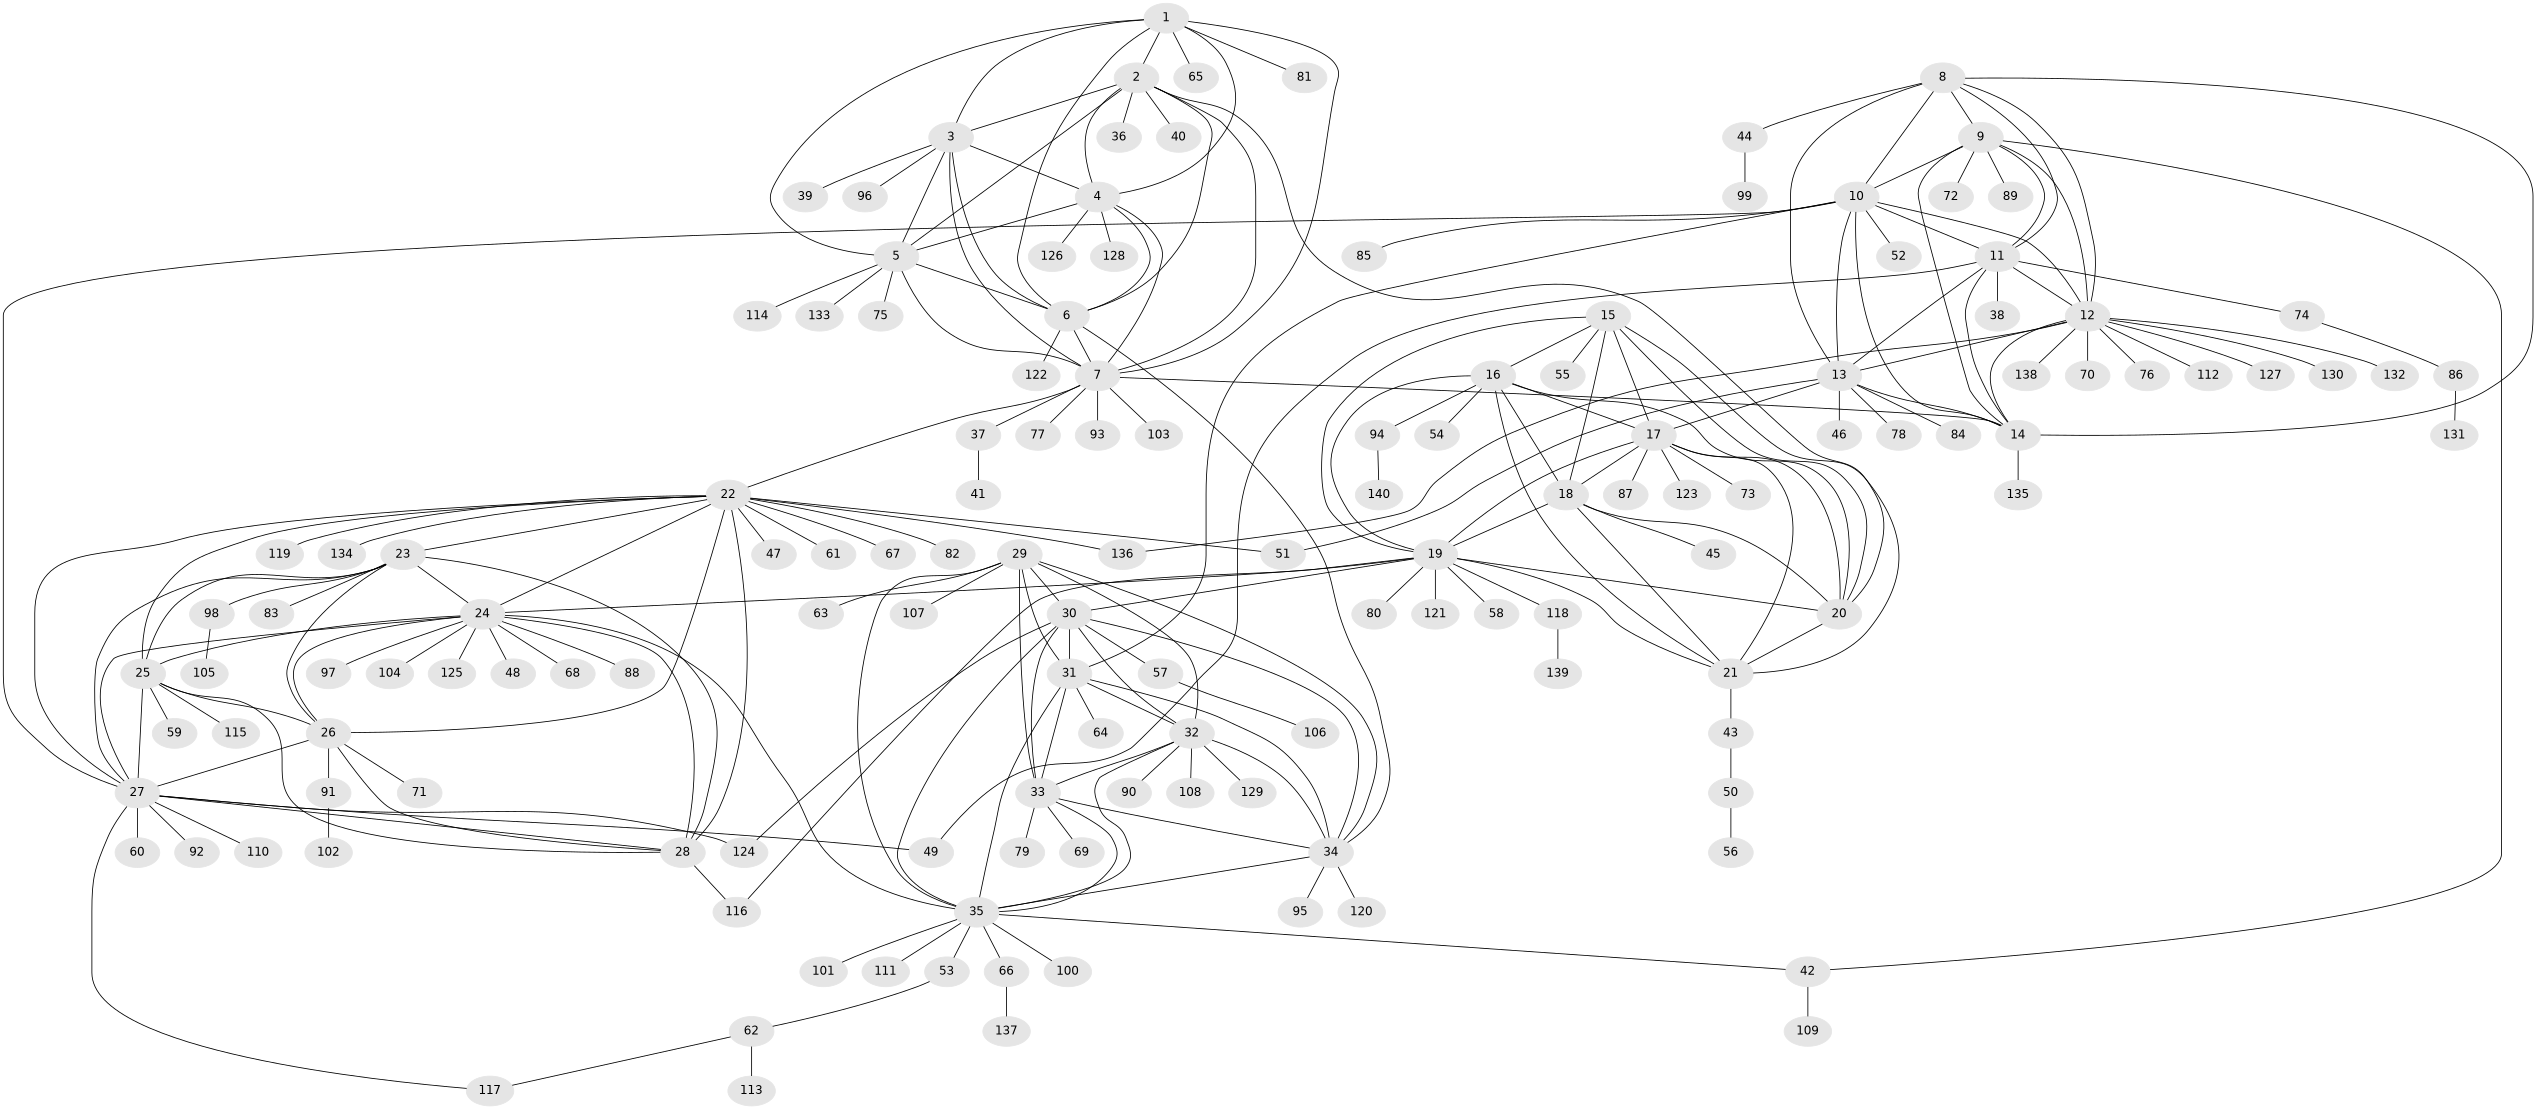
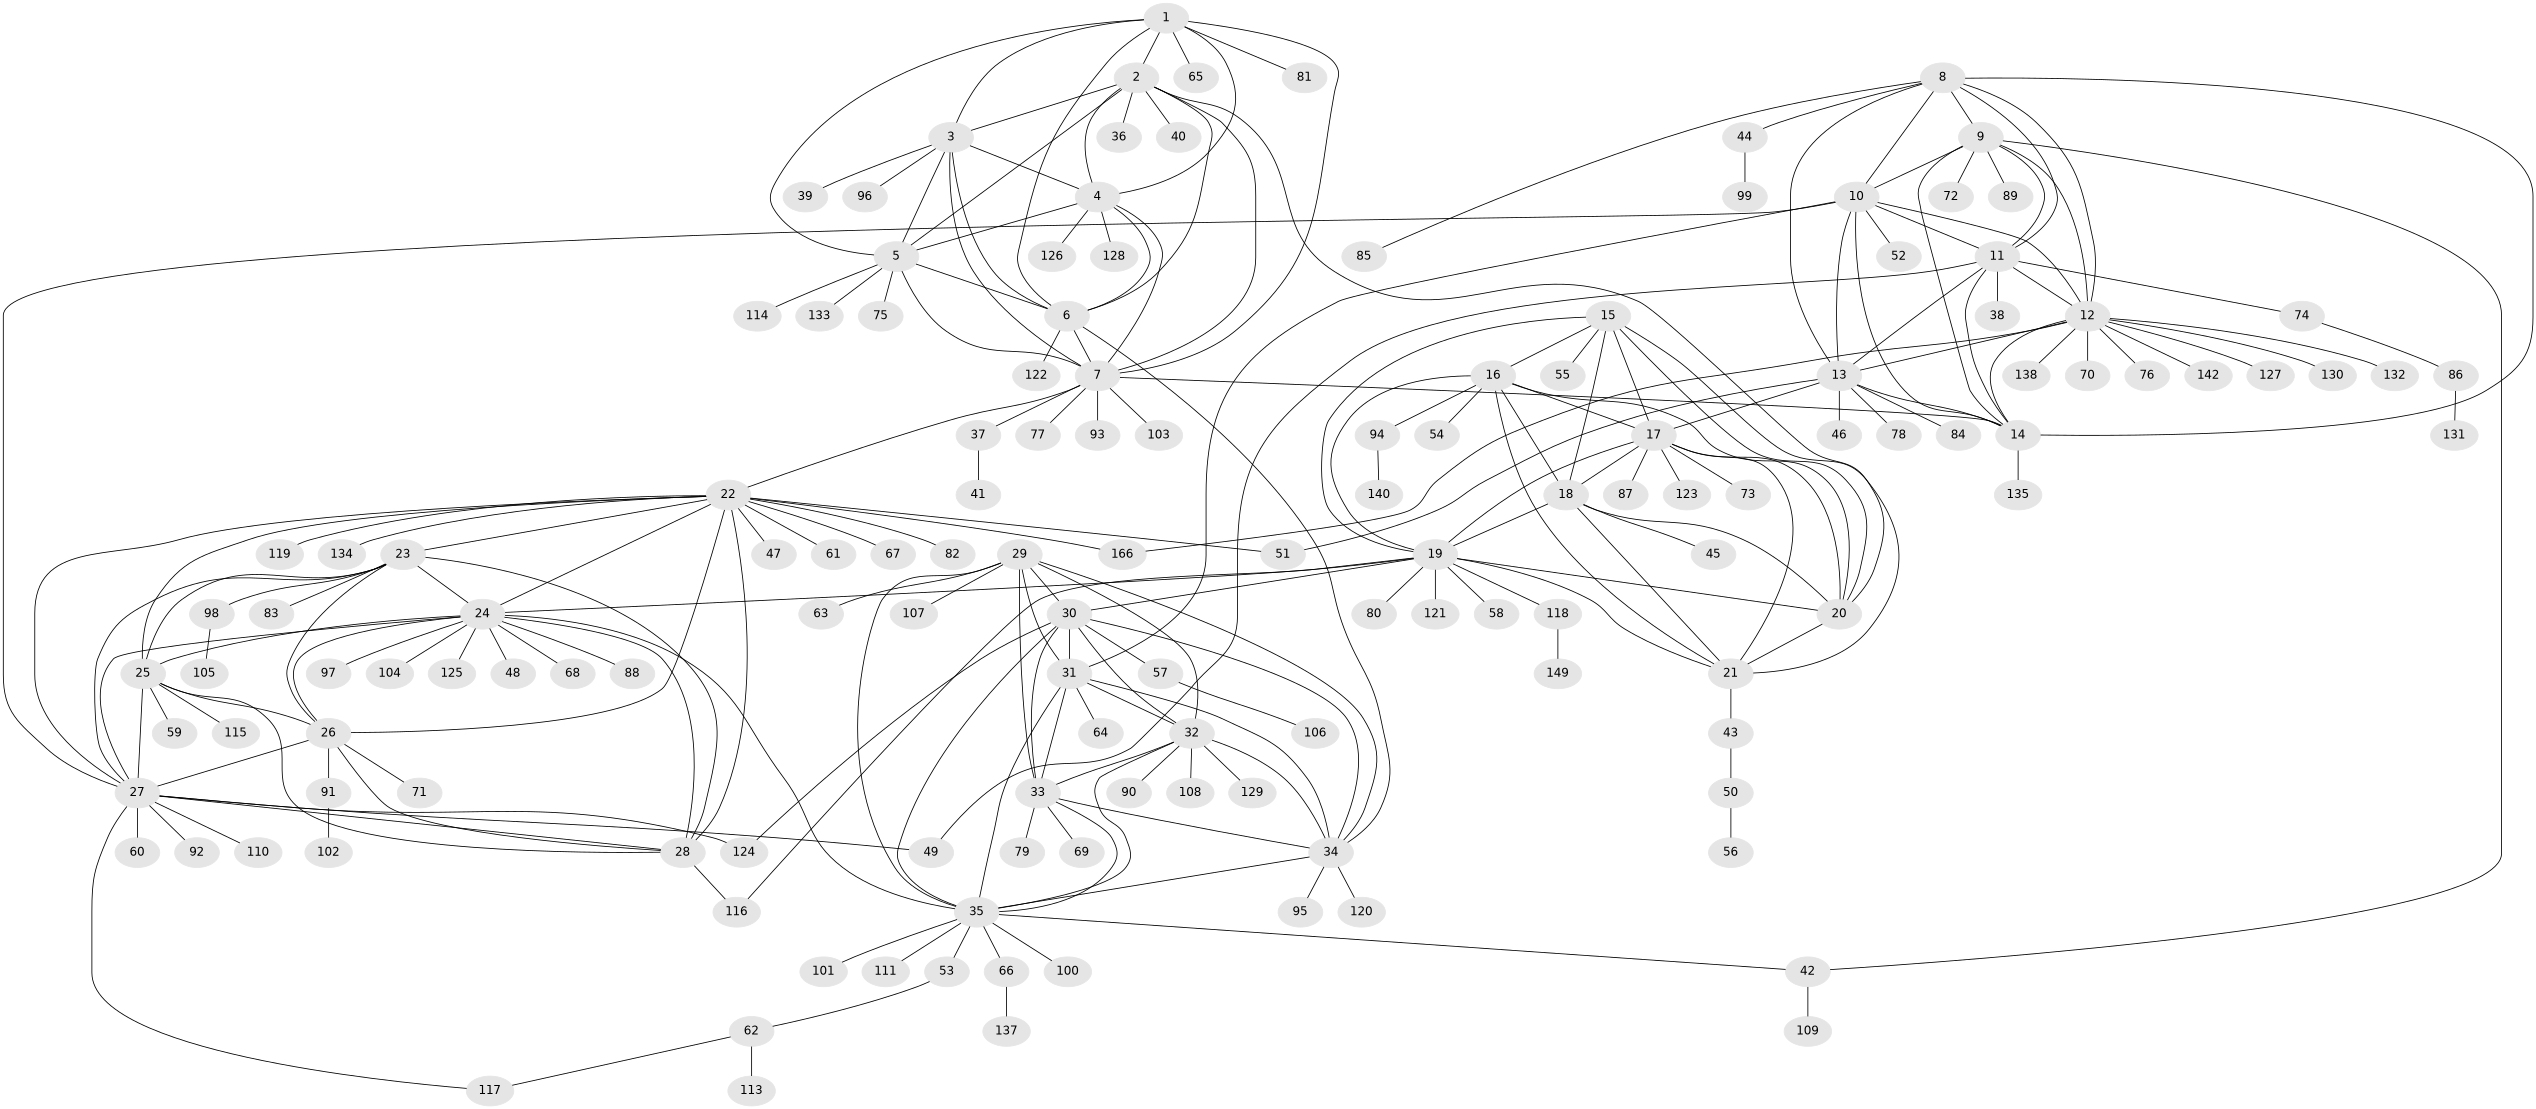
(1505, 223) -> (1646, 144)
(2209, 376) -> (2209, 376)
(1122, 555) -> (1122, 555)
(1558, 674) -> (1558, 674)
